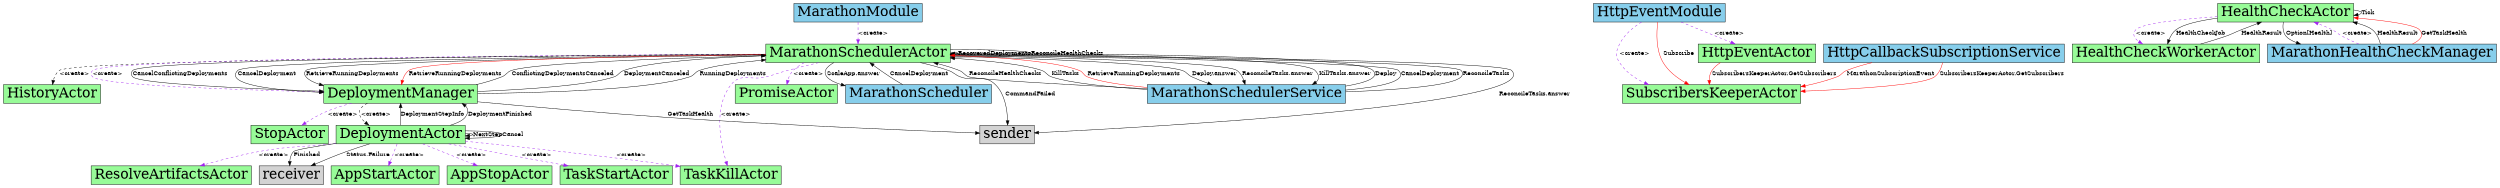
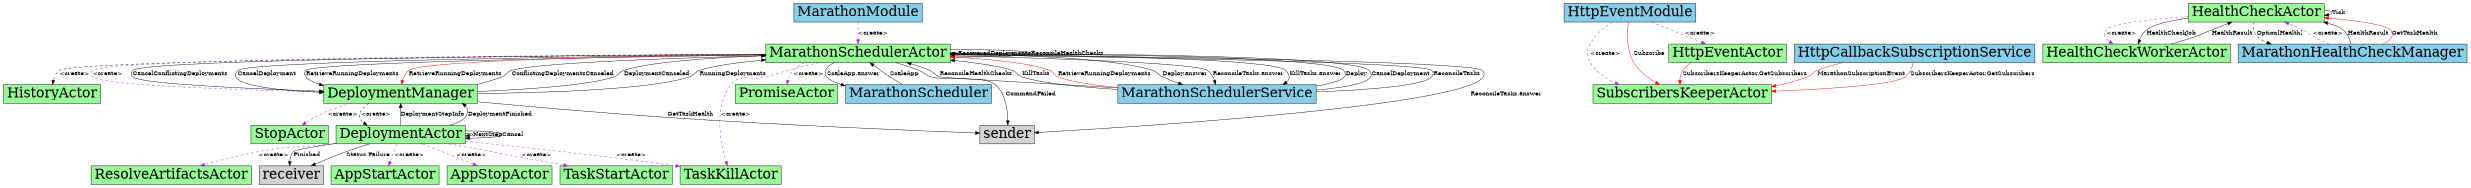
(2285, 35) -> (2256, 35)
(919, 74) -> (904, 74)
